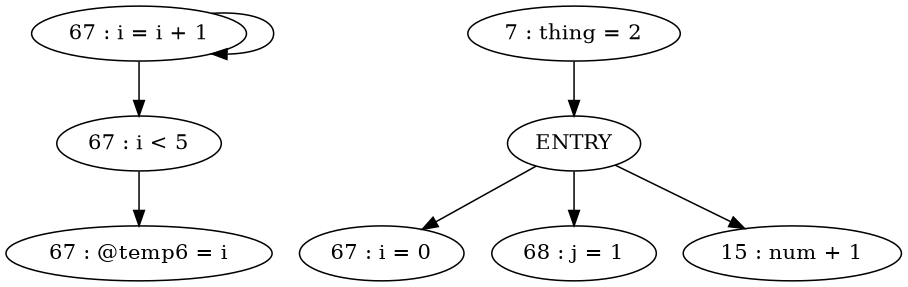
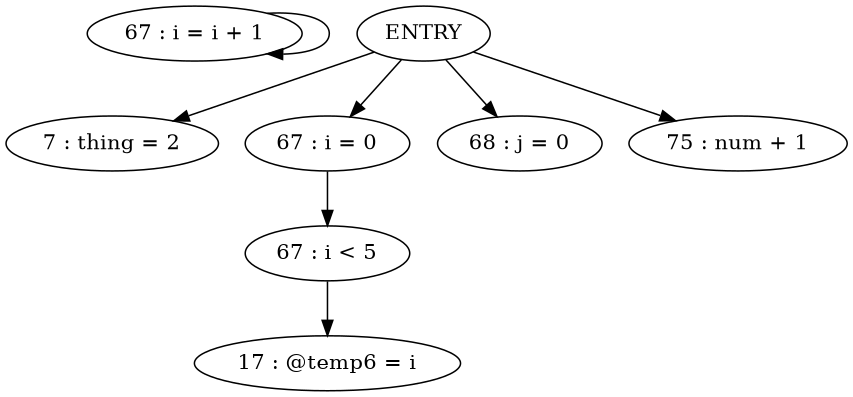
(139, 81) -> (327, 191)
(574, 81) -> (281, 84)
(139, 253) -> (327, 363)
(574, 253) -> (520, 143)
(792, 253) -> (738, 143)
